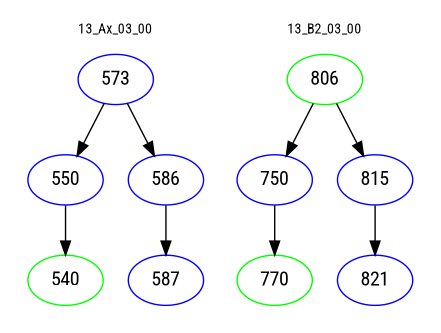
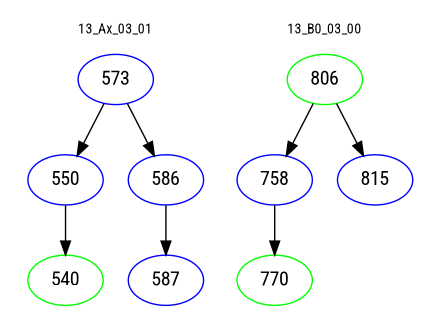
(116, 30) -> (116, 30)
(325, 30) -> (325, 30)
(275, 180) -> (275, 180)
(375, 280) -> none
